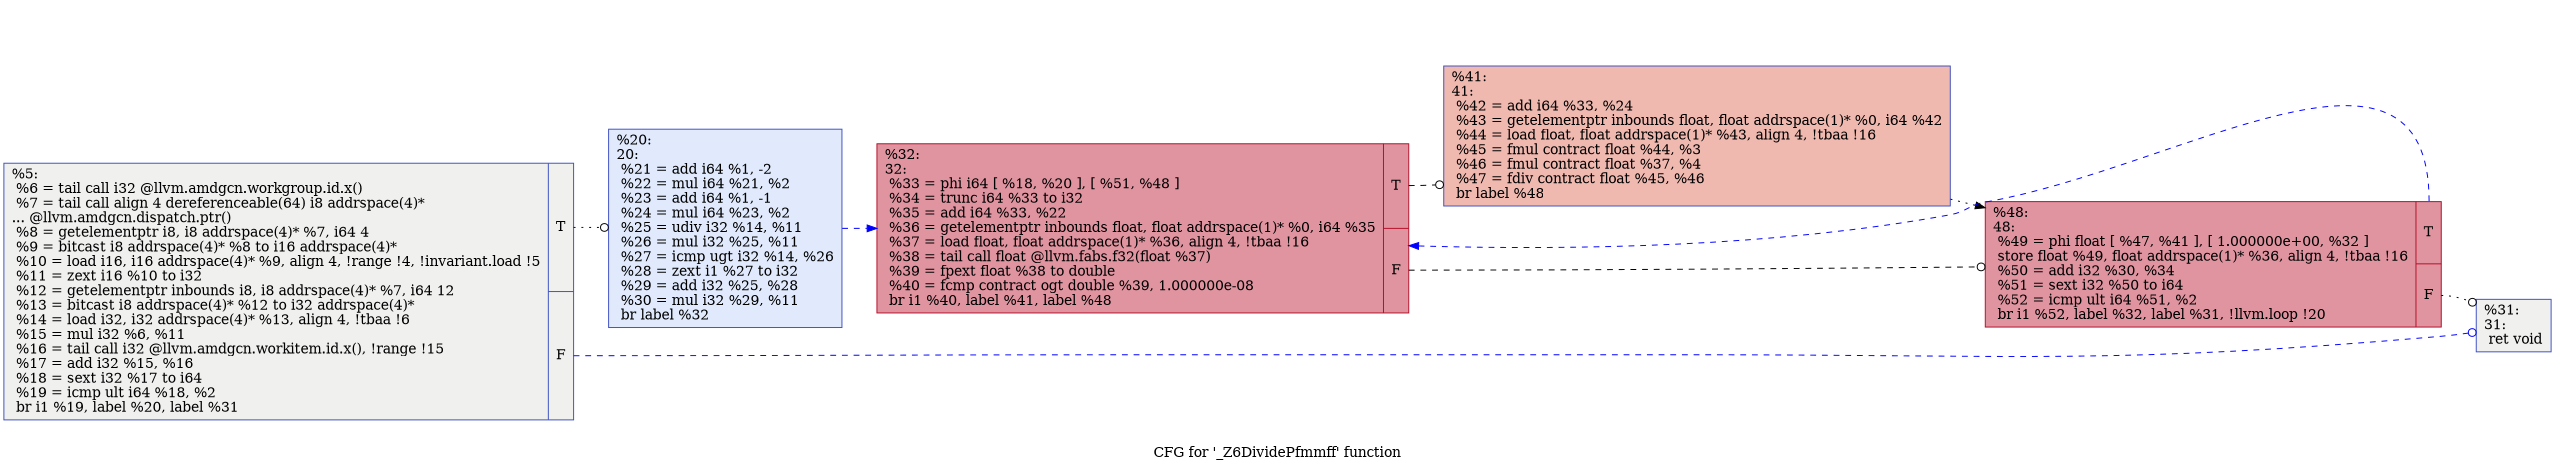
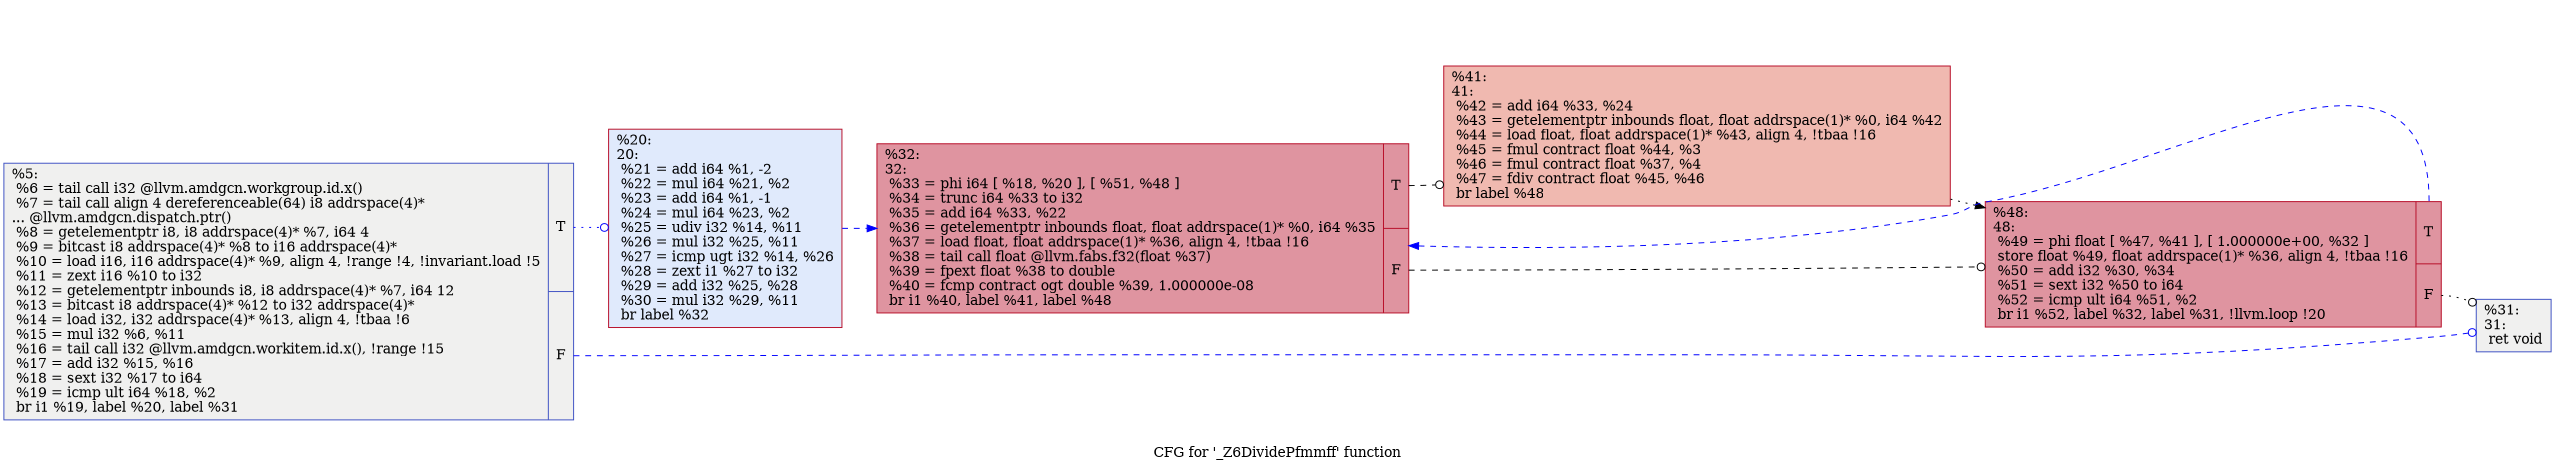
(1697, 136) -> (1697, 136)
(587, 227) -> (587, 227)
(725, 228) -> (725, 228)
